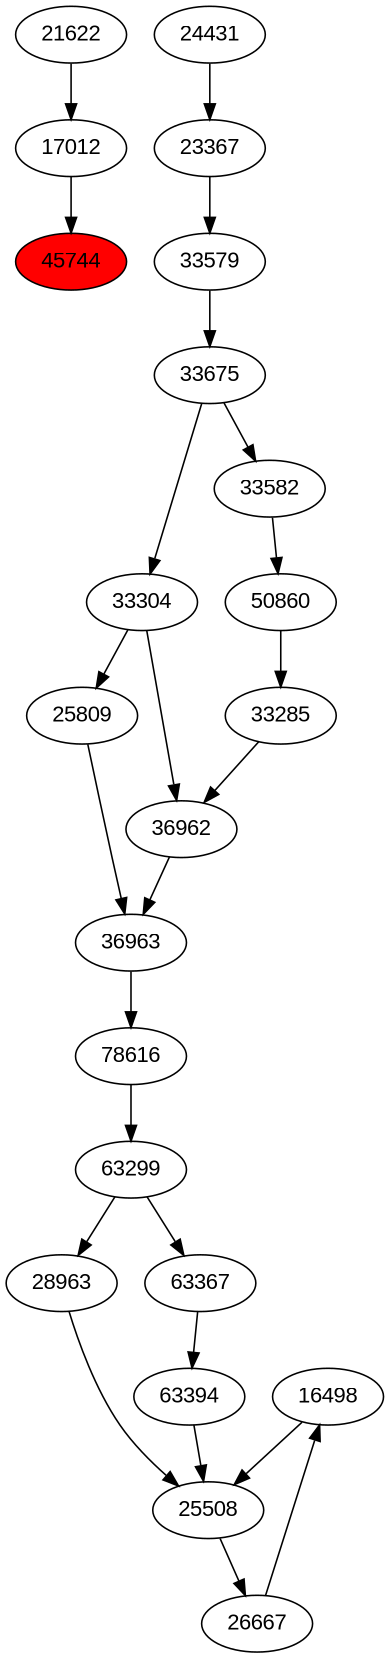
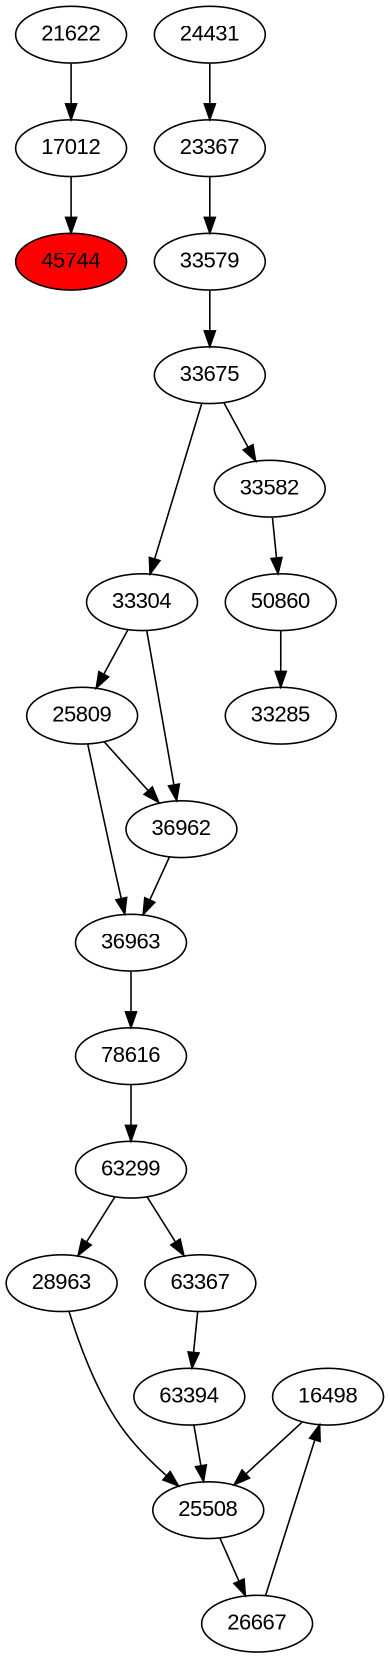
(237, 766) -> (126, 766)
